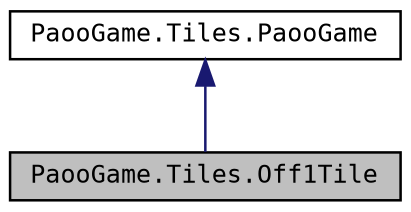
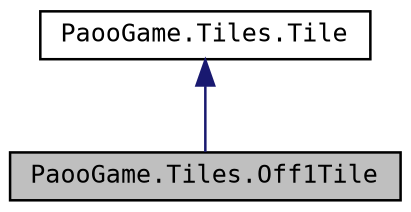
(205, 35) -> (205, 35)
